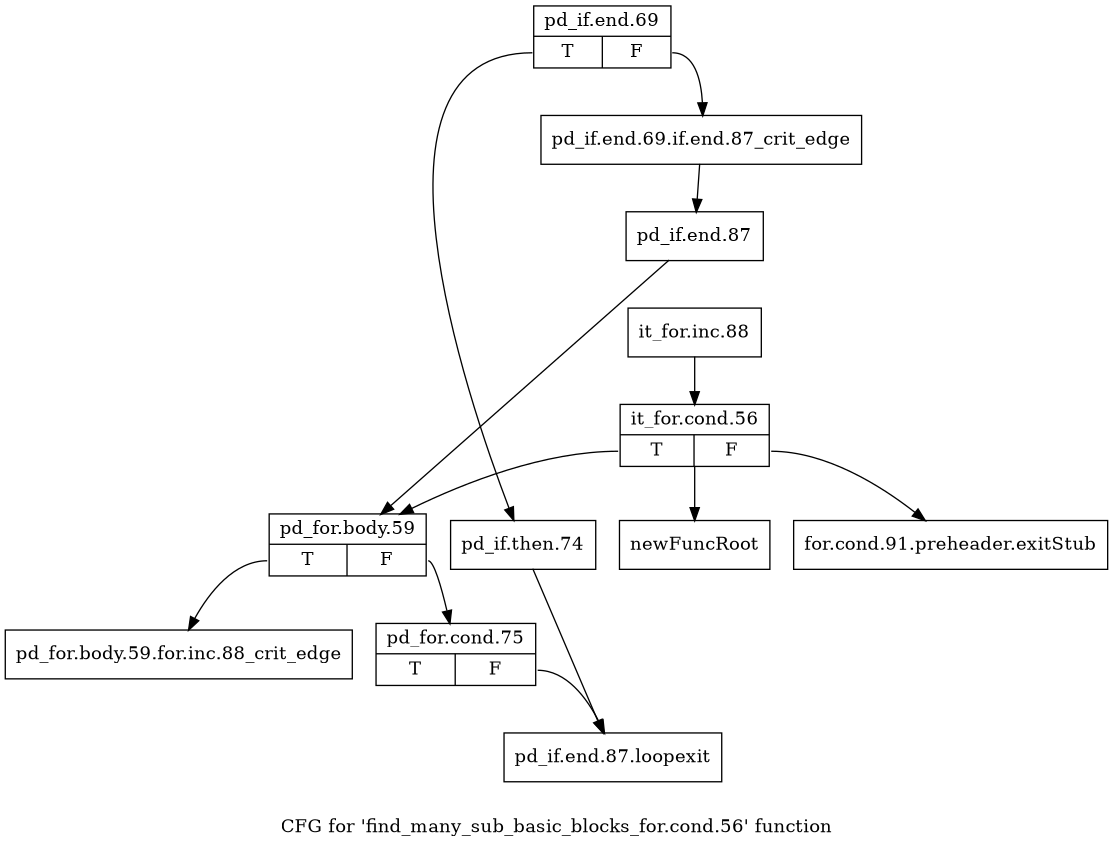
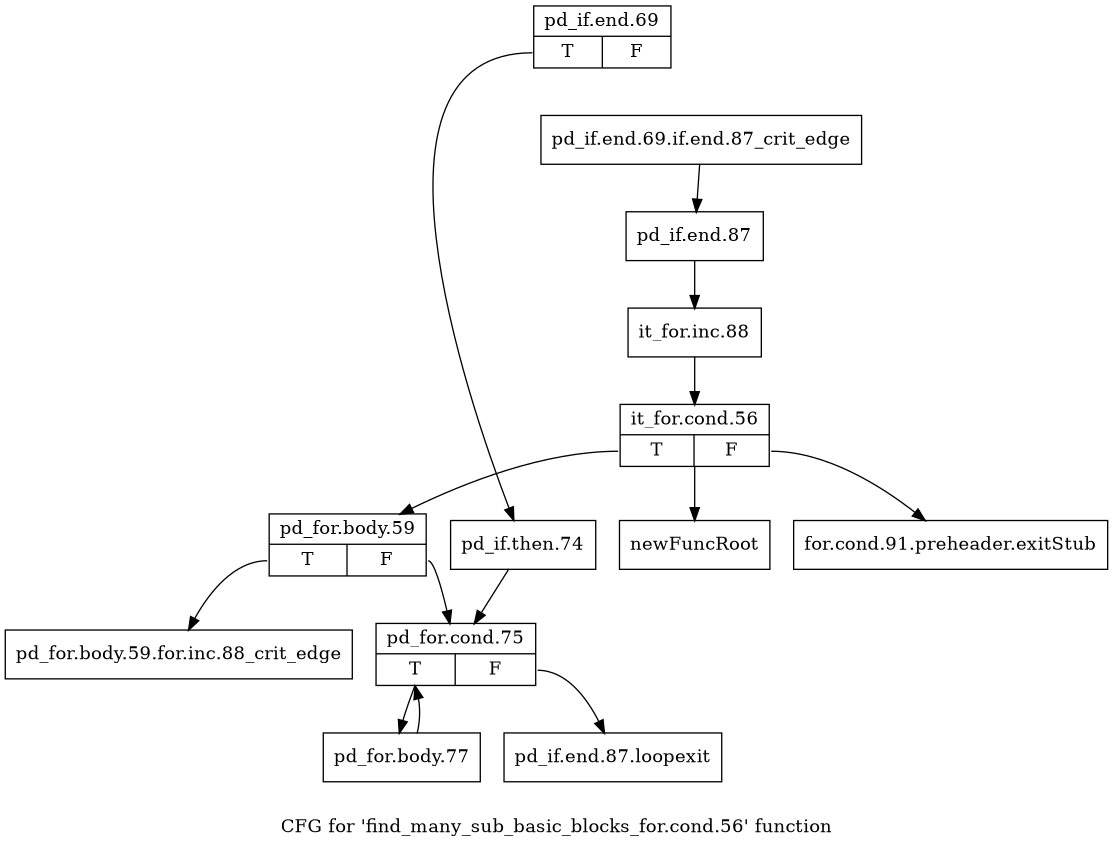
(696, 71) -> none
(530, 383) -> (695, 278)
(565, 645) -> (495, 591)
none -> (402, 757)
